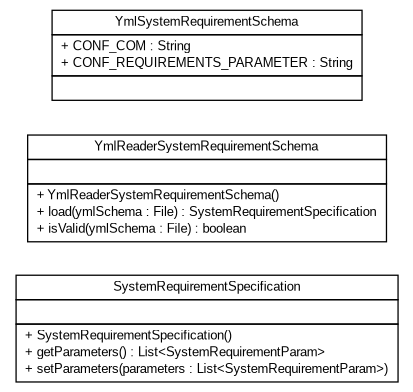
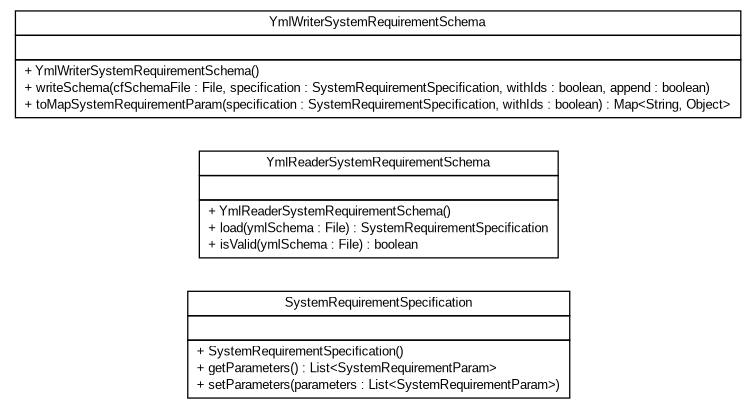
(206, 55) -> none
none -> (378, 64)
